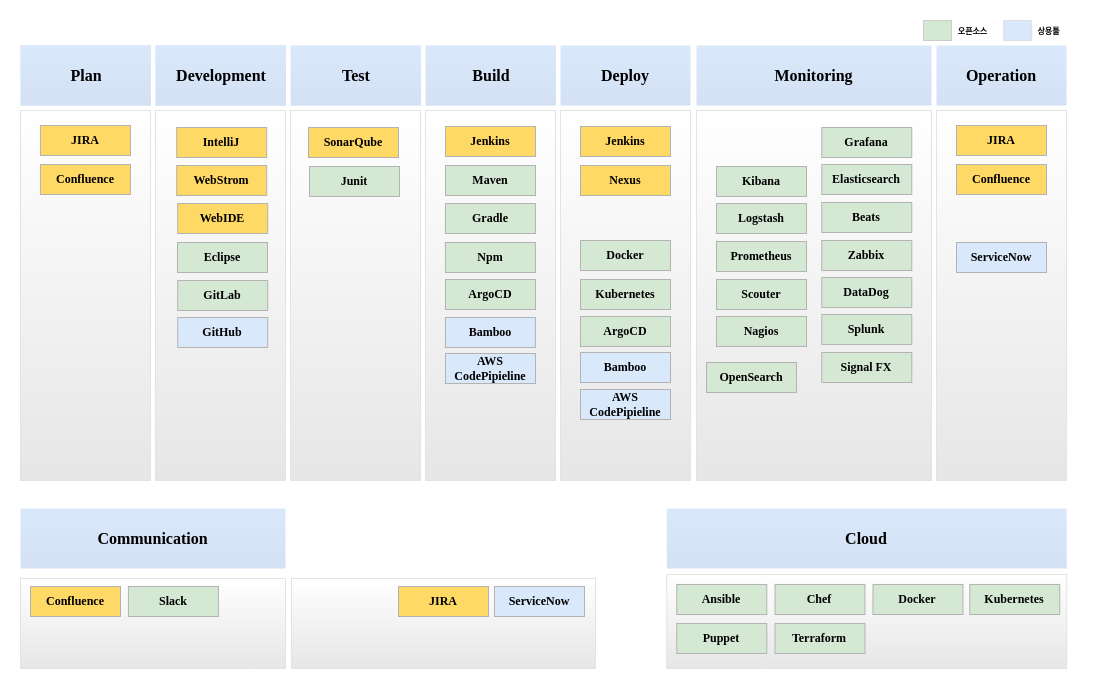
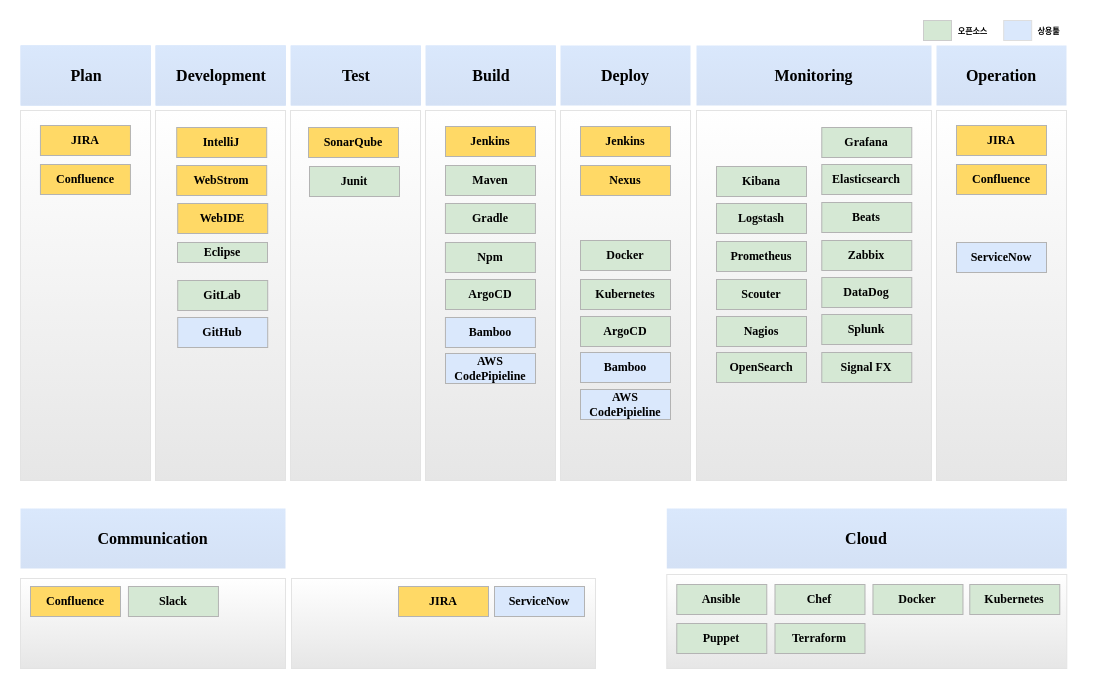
(223, 258) -> (223, 253)
(752, 378) -> (762, 368)
